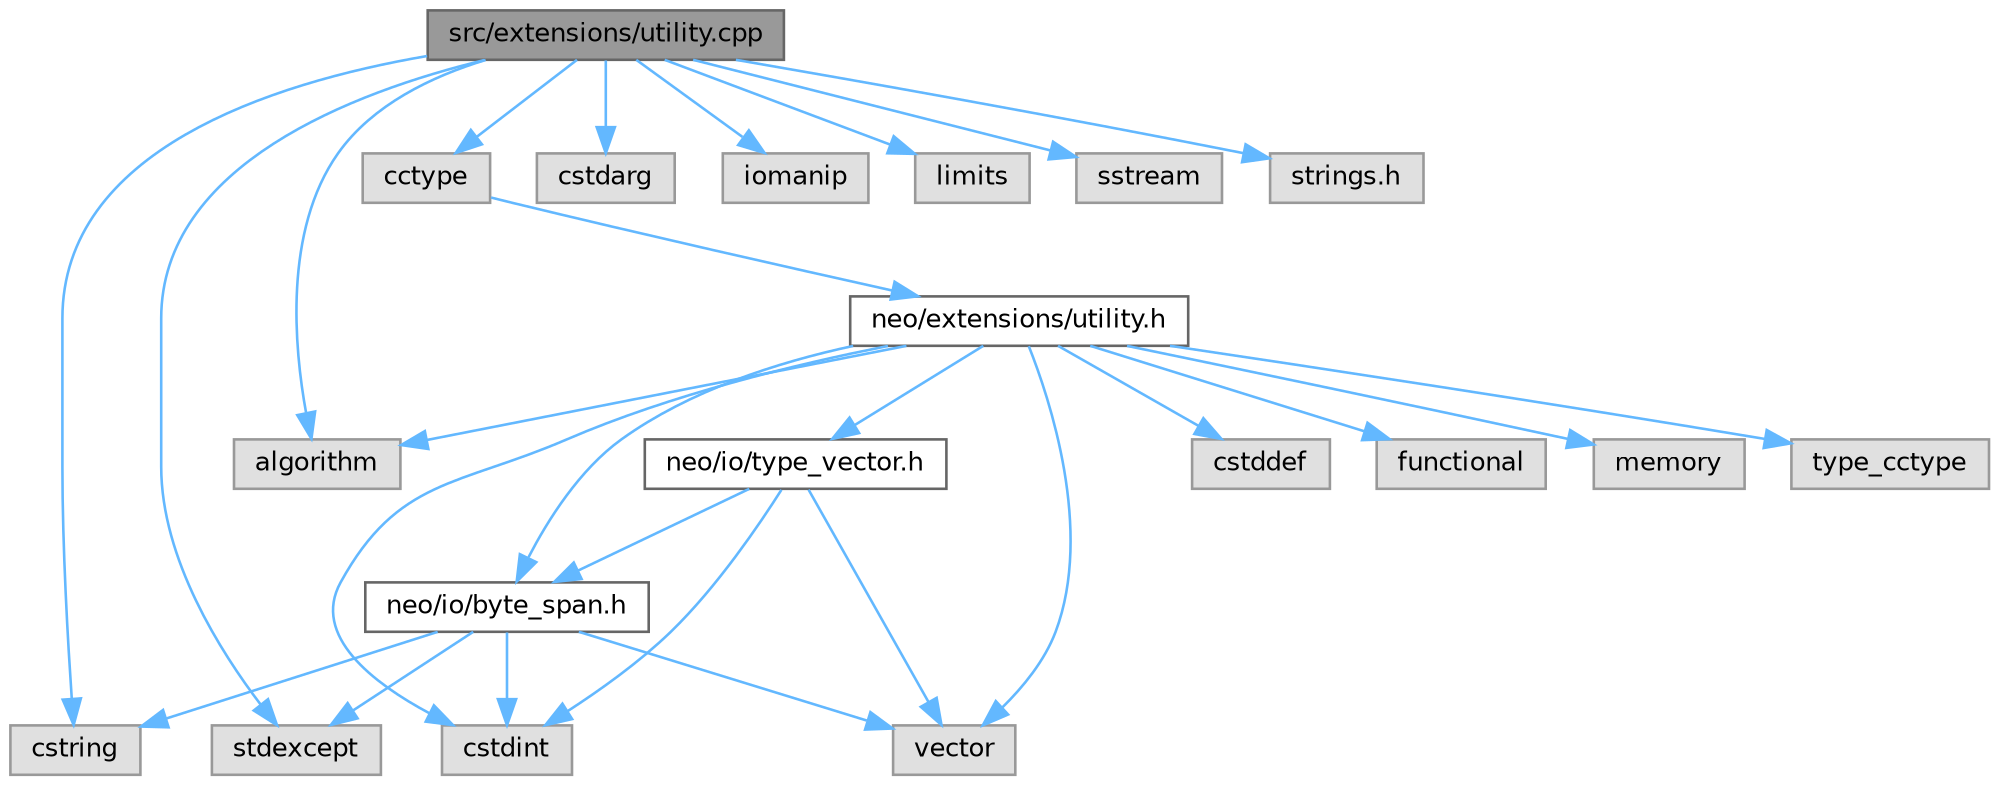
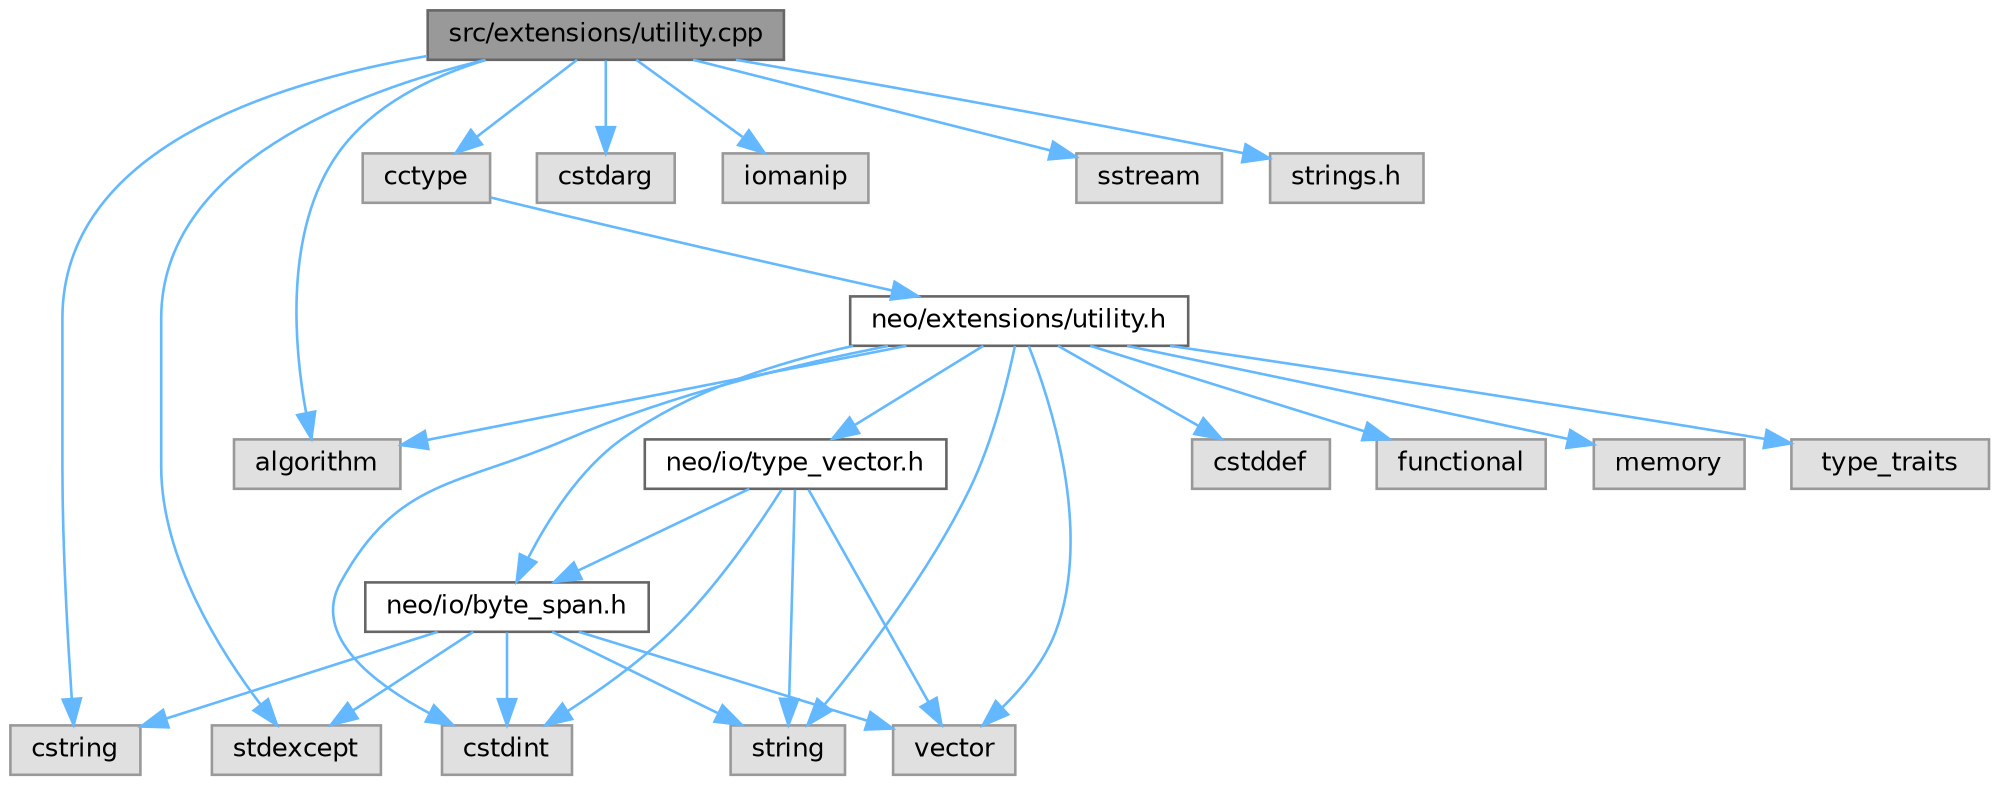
(972, 178) -> none
(1890, 464) -> (1890, 464)
none -> (788, 750)
